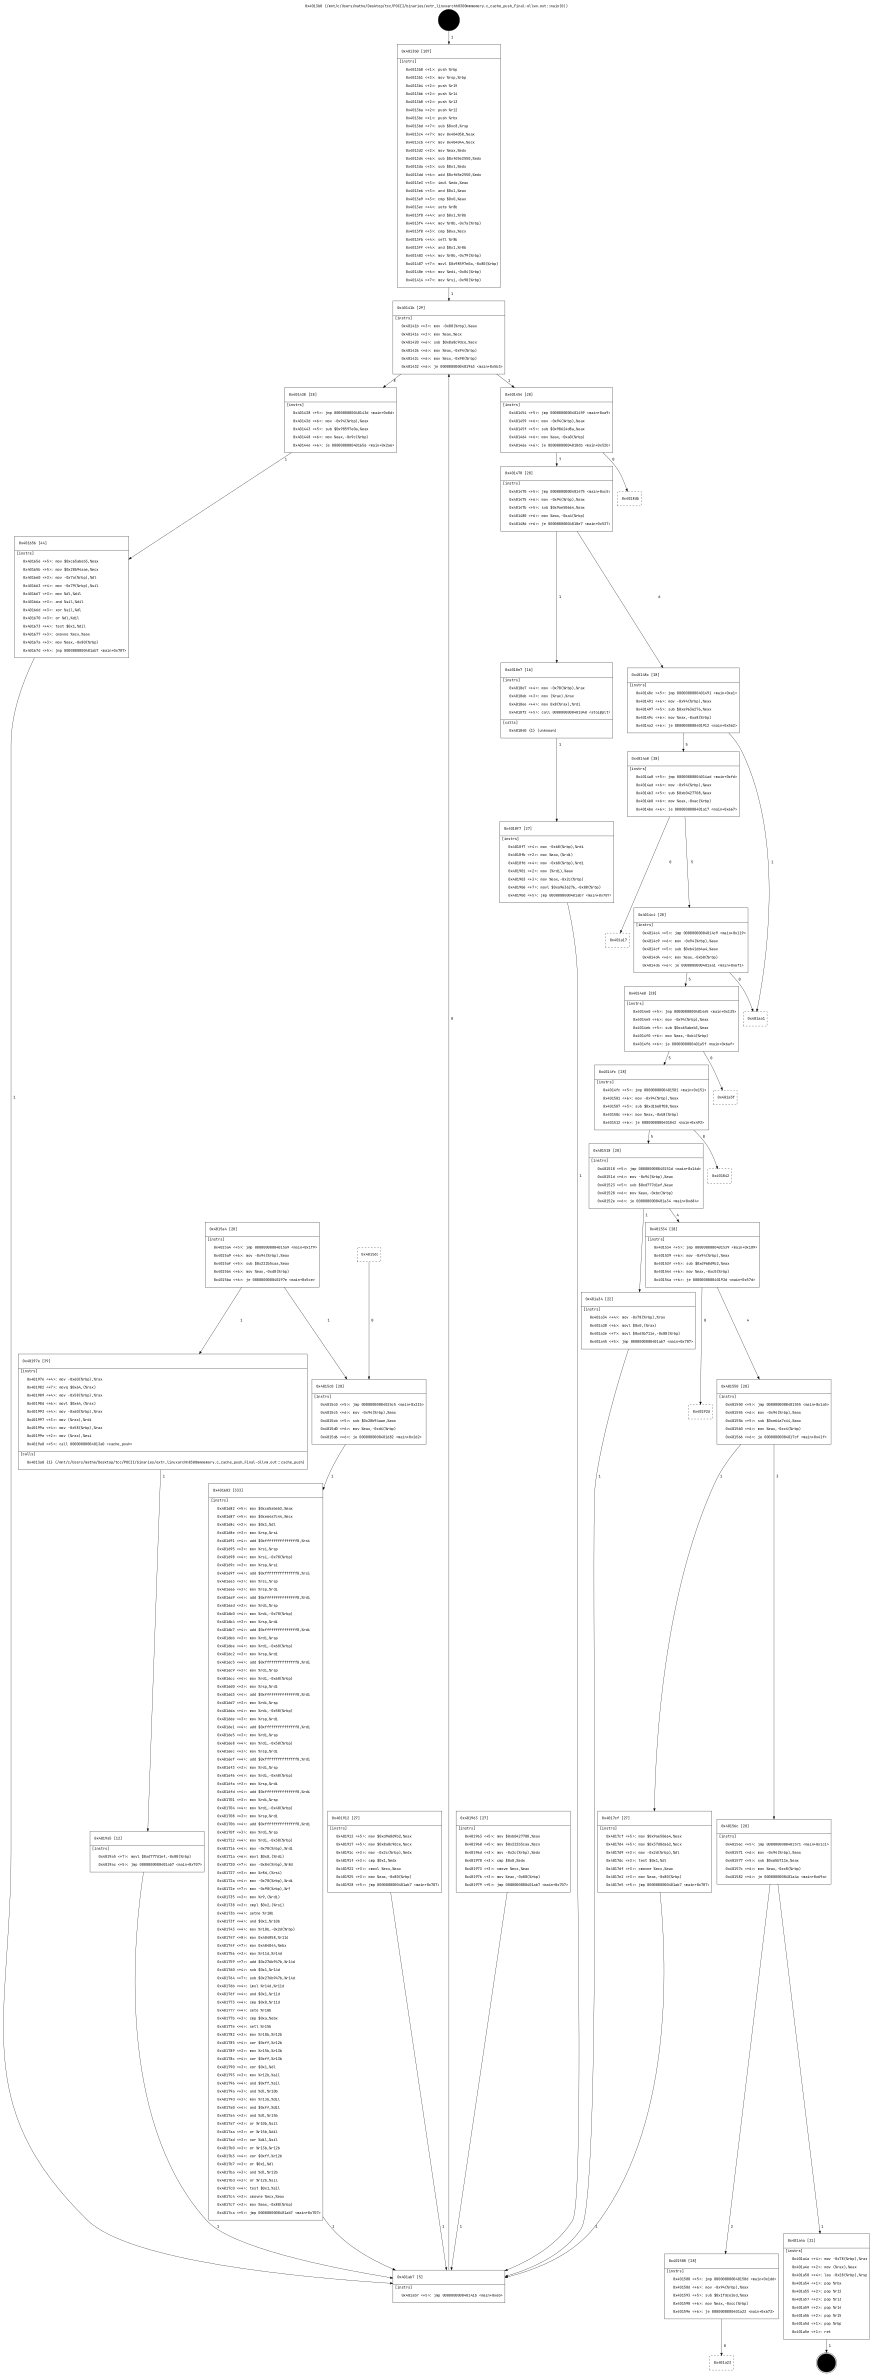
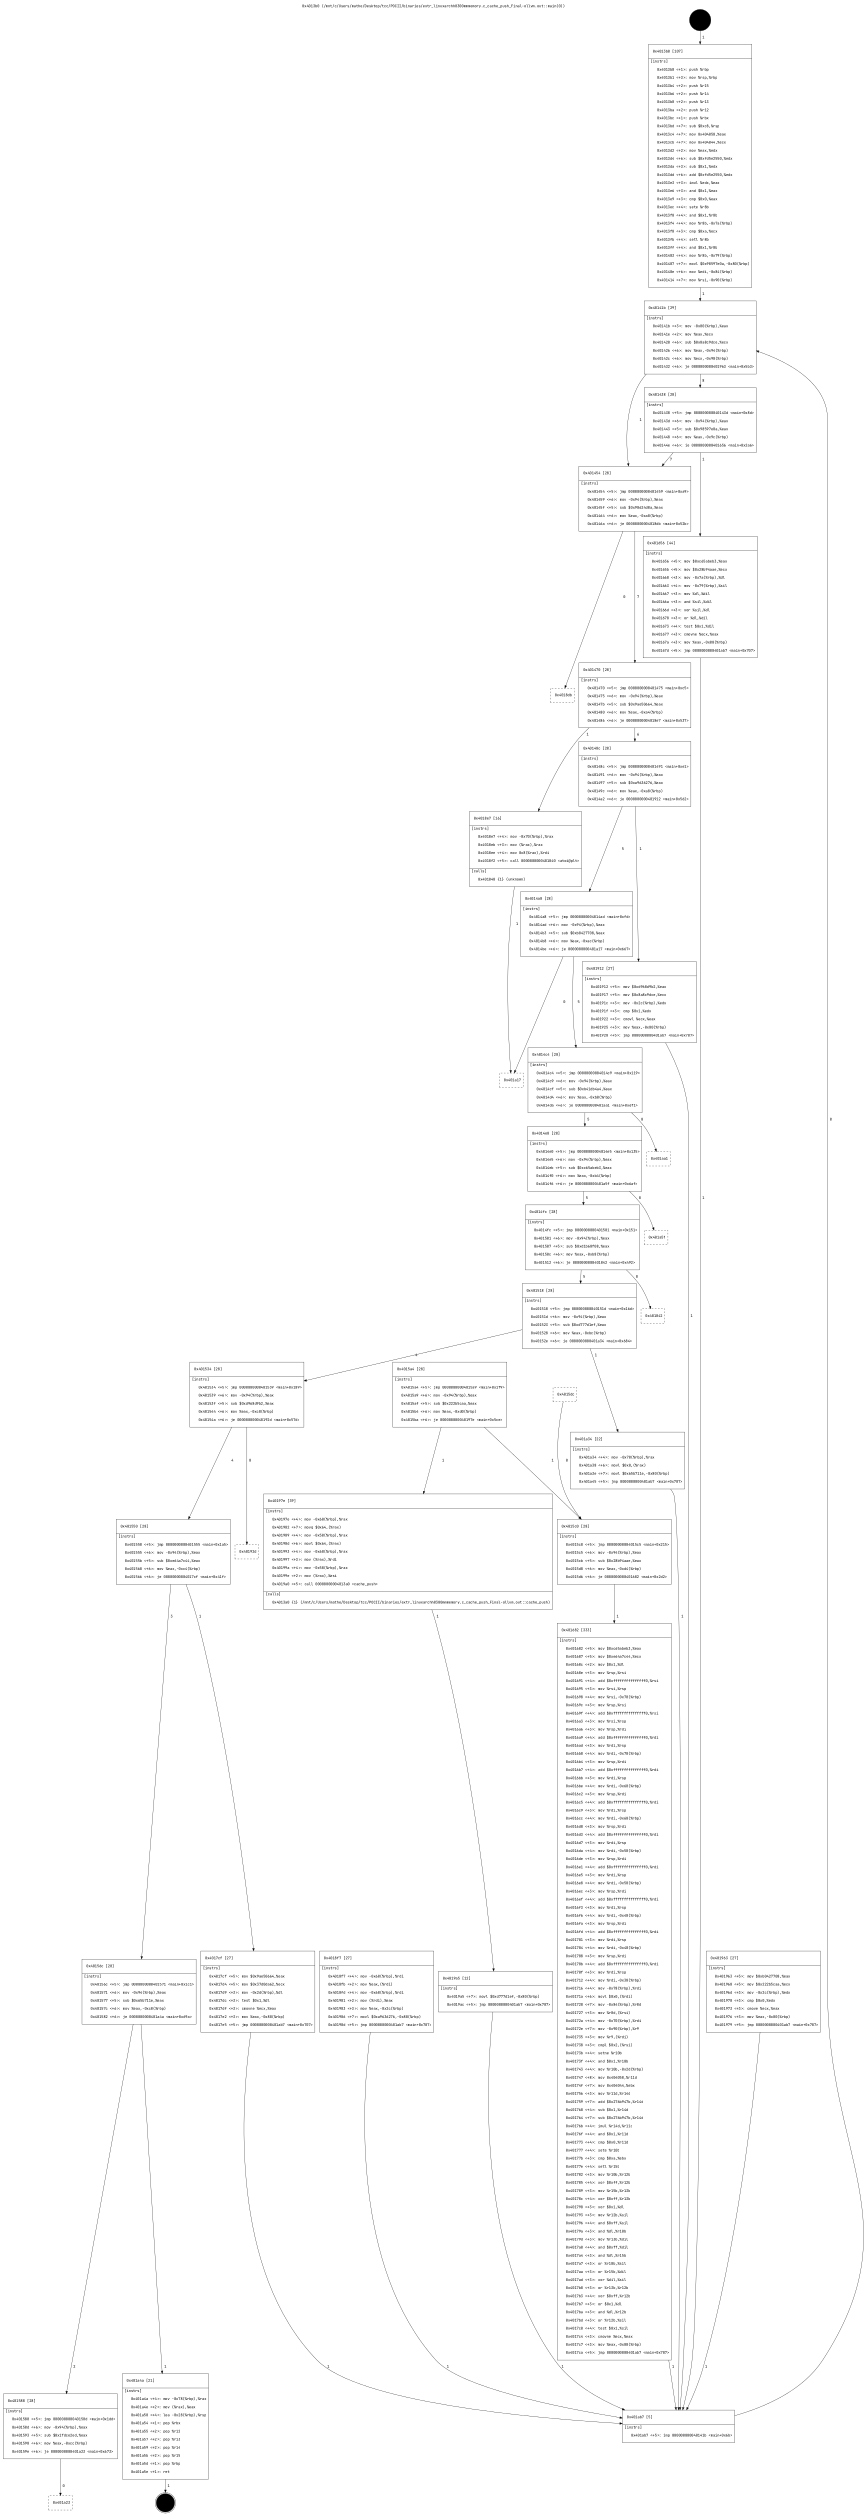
none -> (668, 458)
(557, 778) -> (508, 978)
(768, 867) -> (637, 883)
